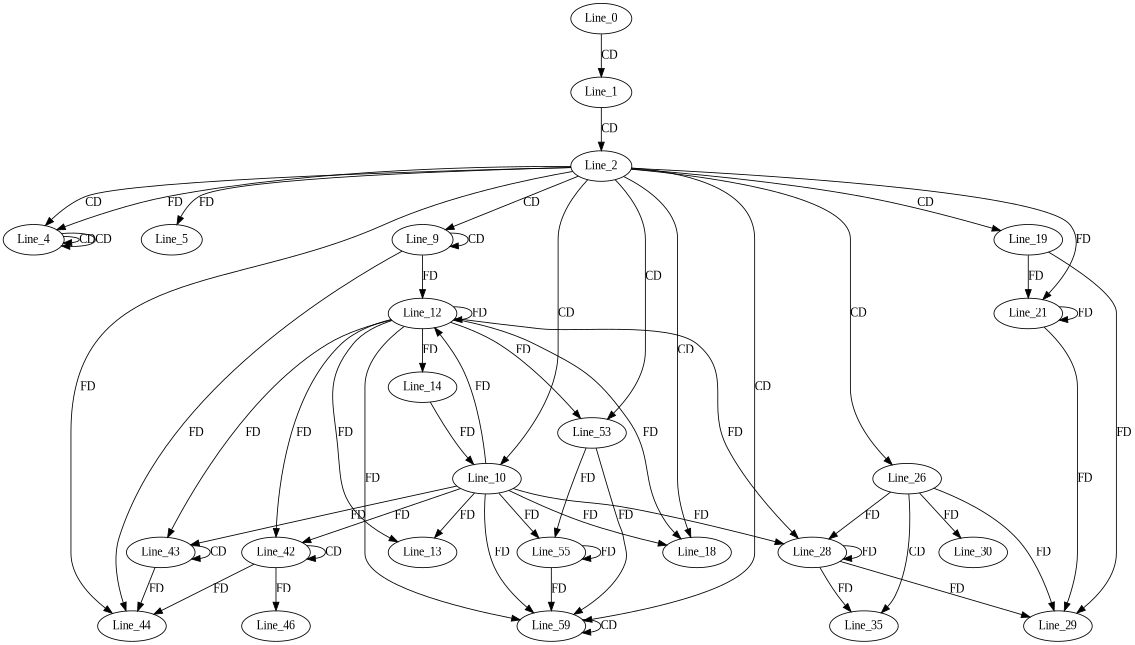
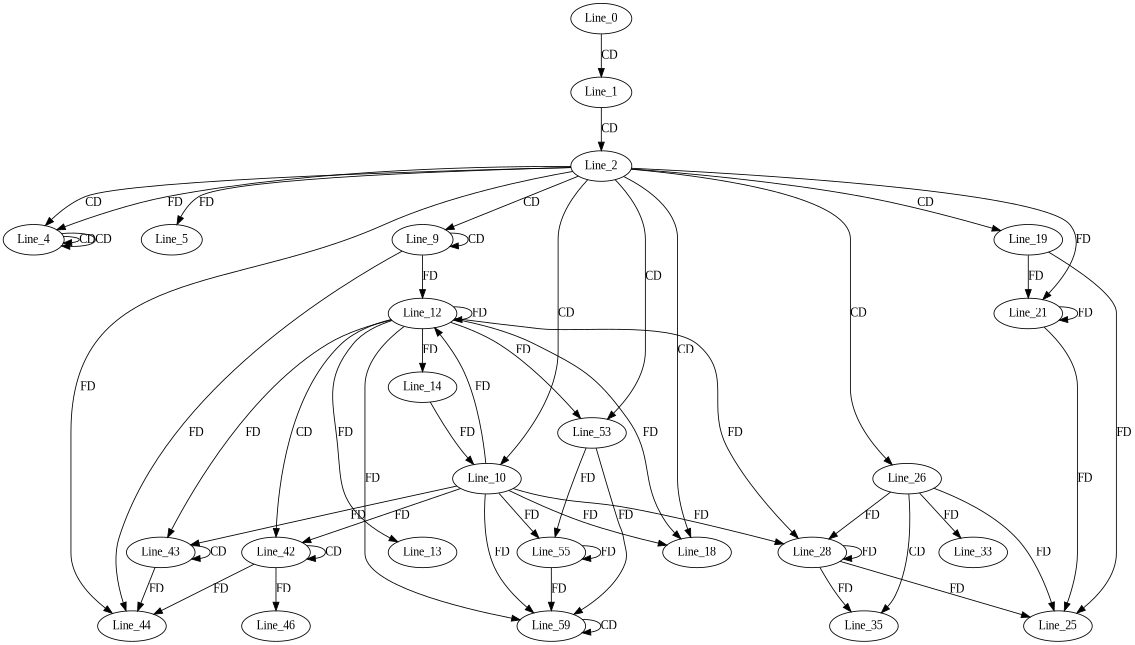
(755, 410) -> none
(304, 433) -> (304, 433)
(457, 512) -> none
(973, 552) -> (973, 552)
(1058, 626) -> (1058, 626)
